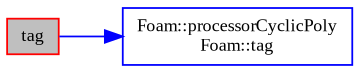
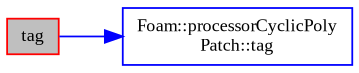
(238, 36) -> (238, 36)
